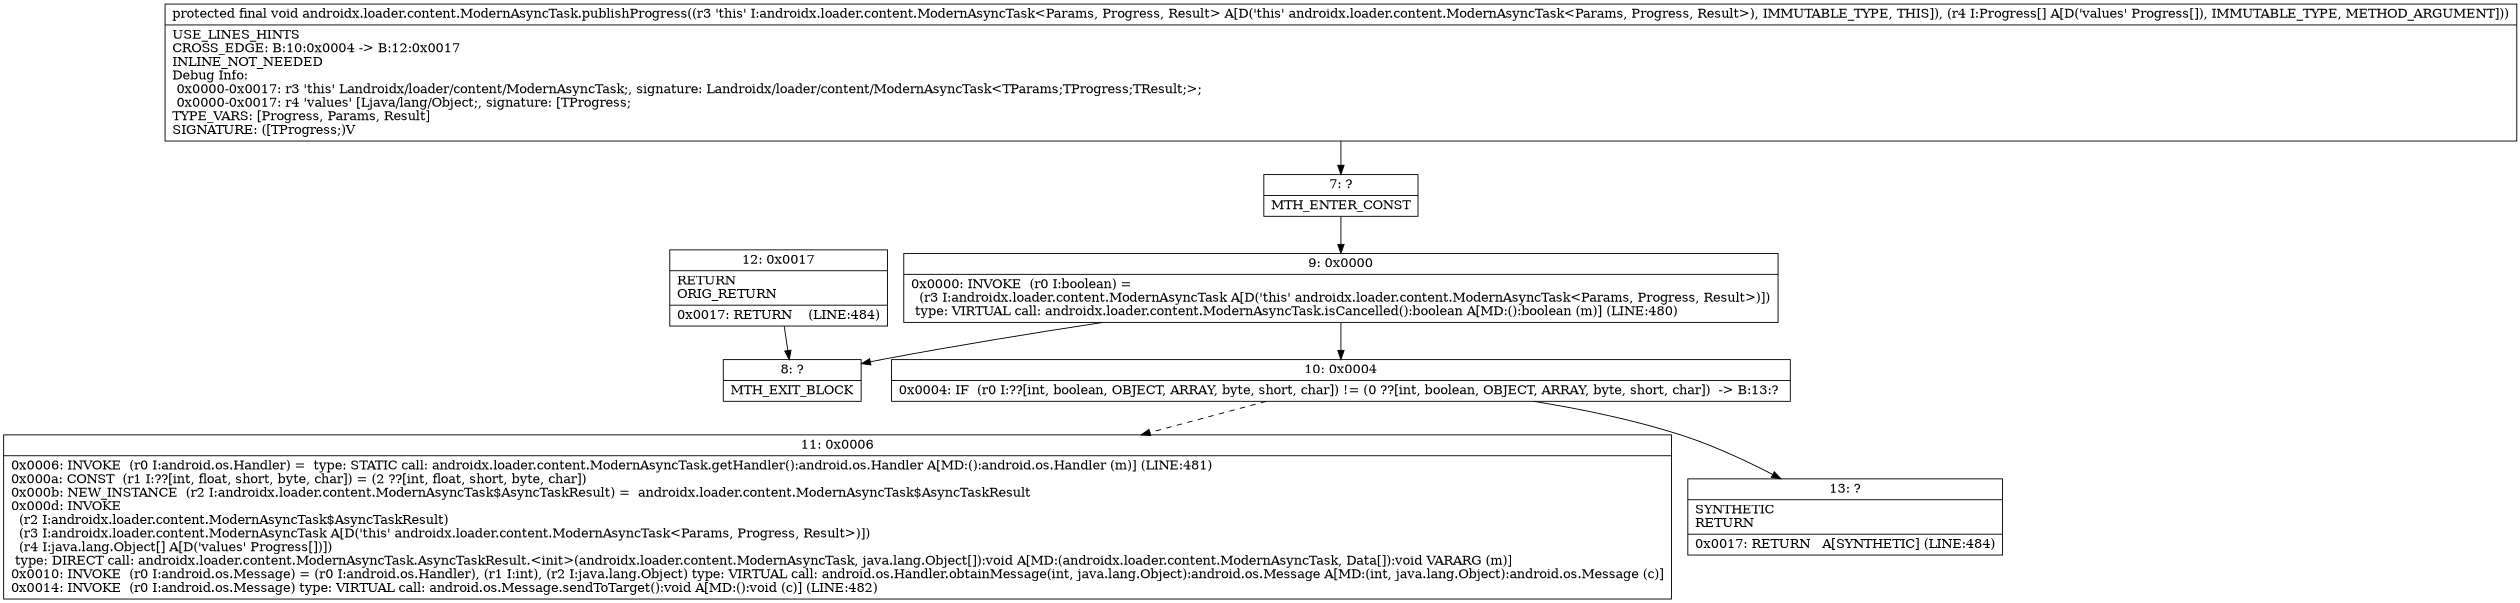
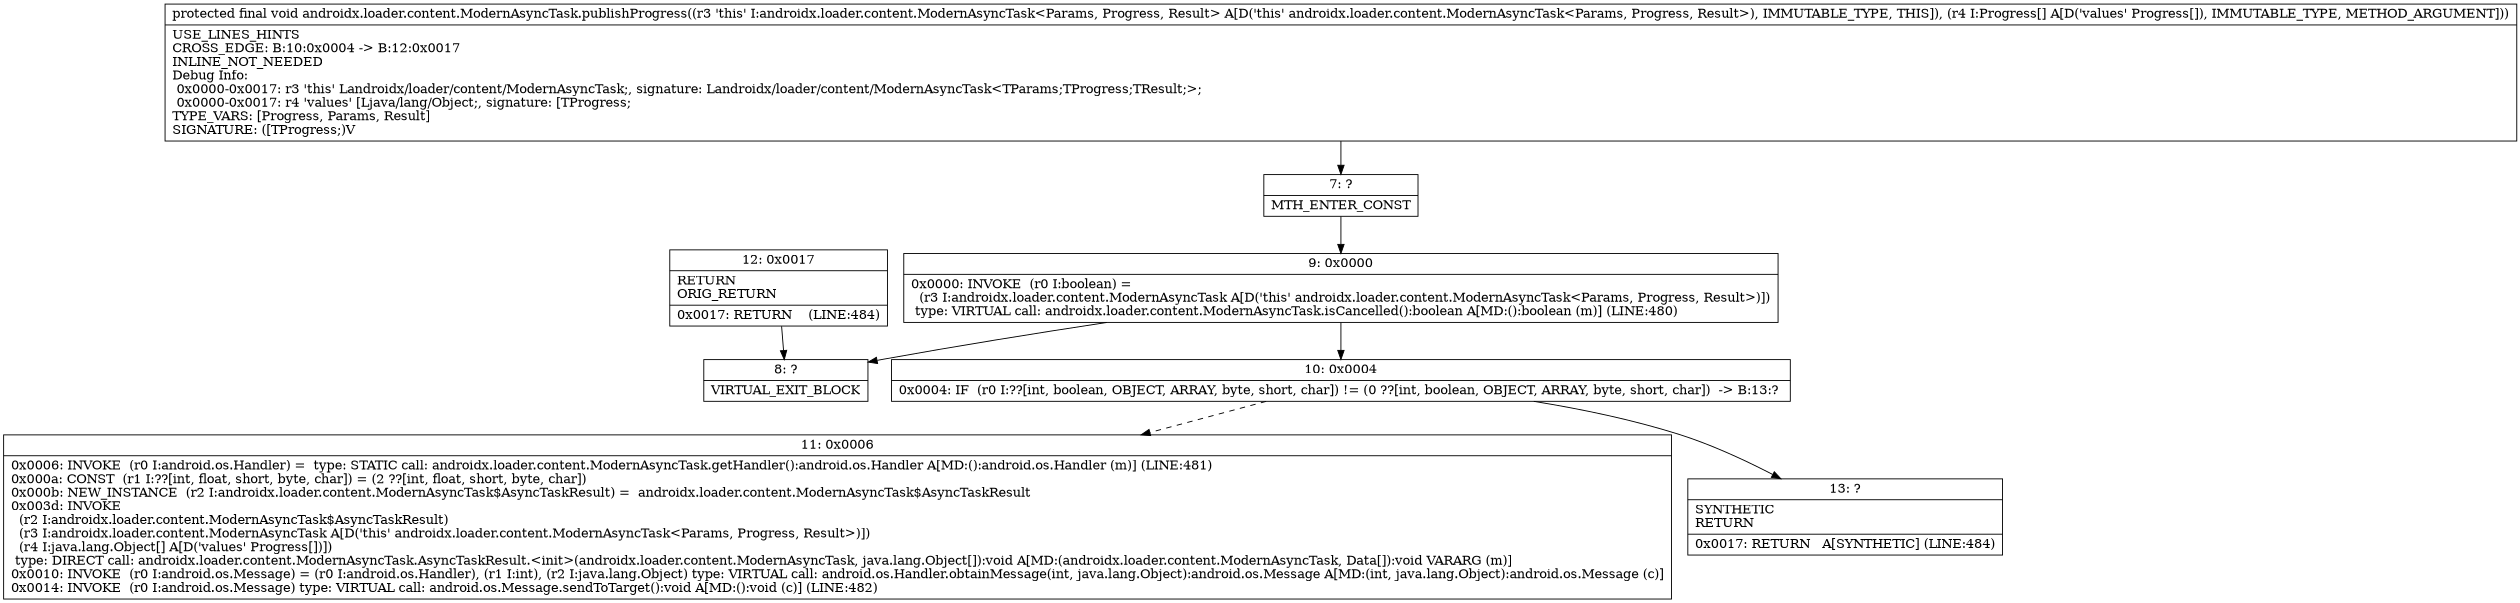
(792, 390) -> (786, 390)
(70, 507) -> (70, 507)
